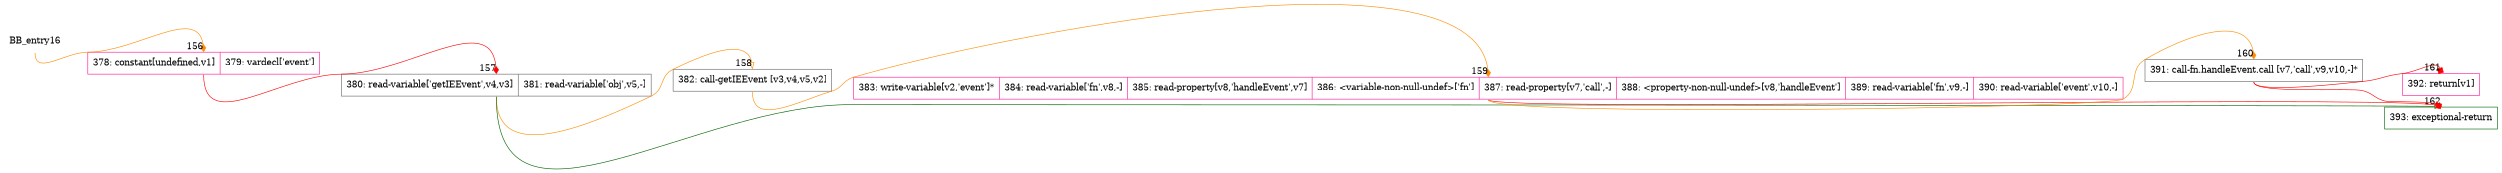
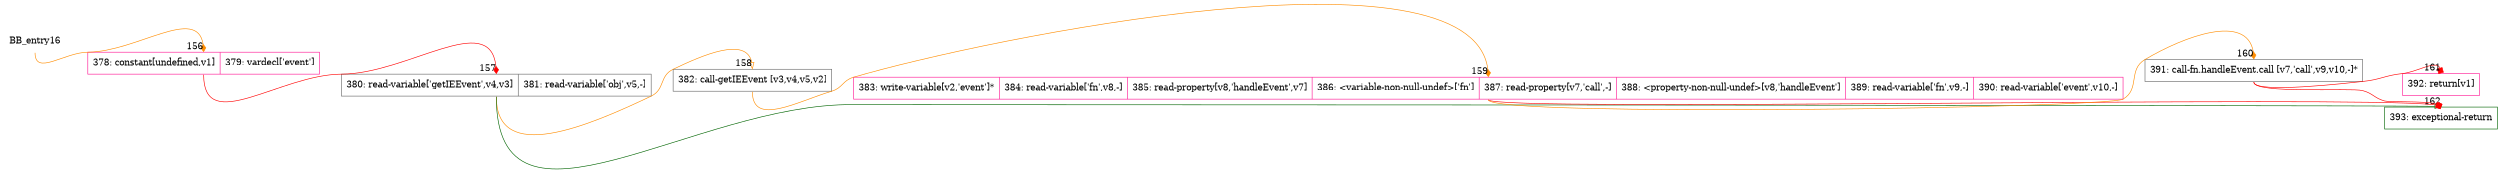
(2345, 90) -> (2345, 90)
